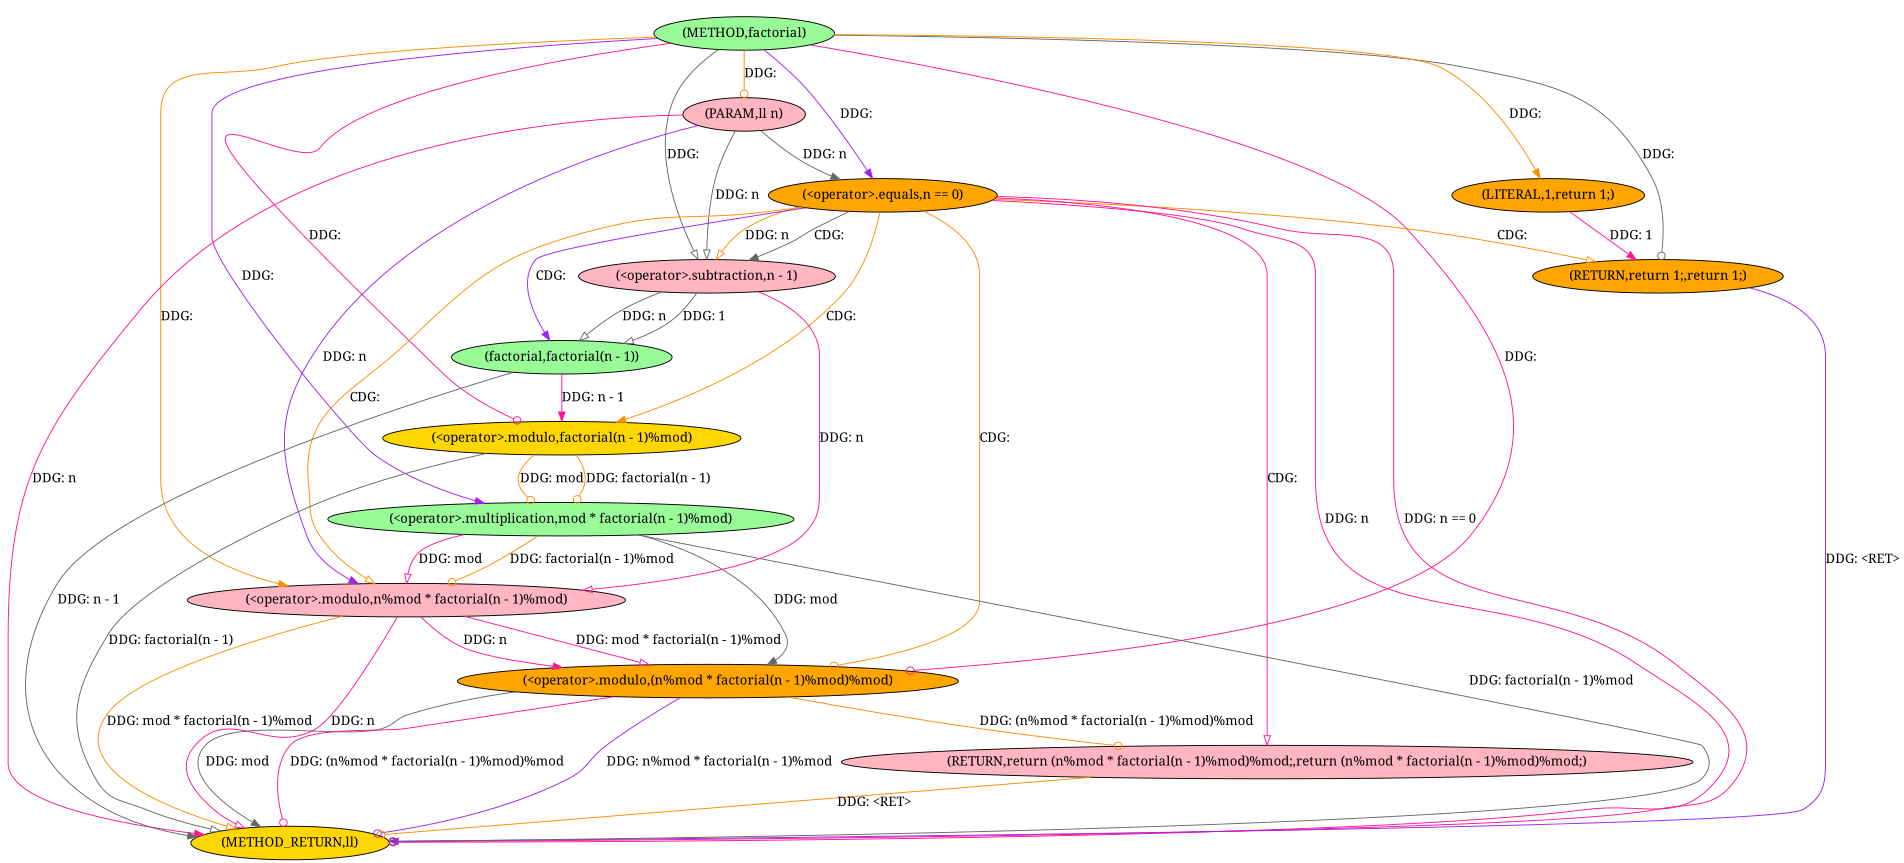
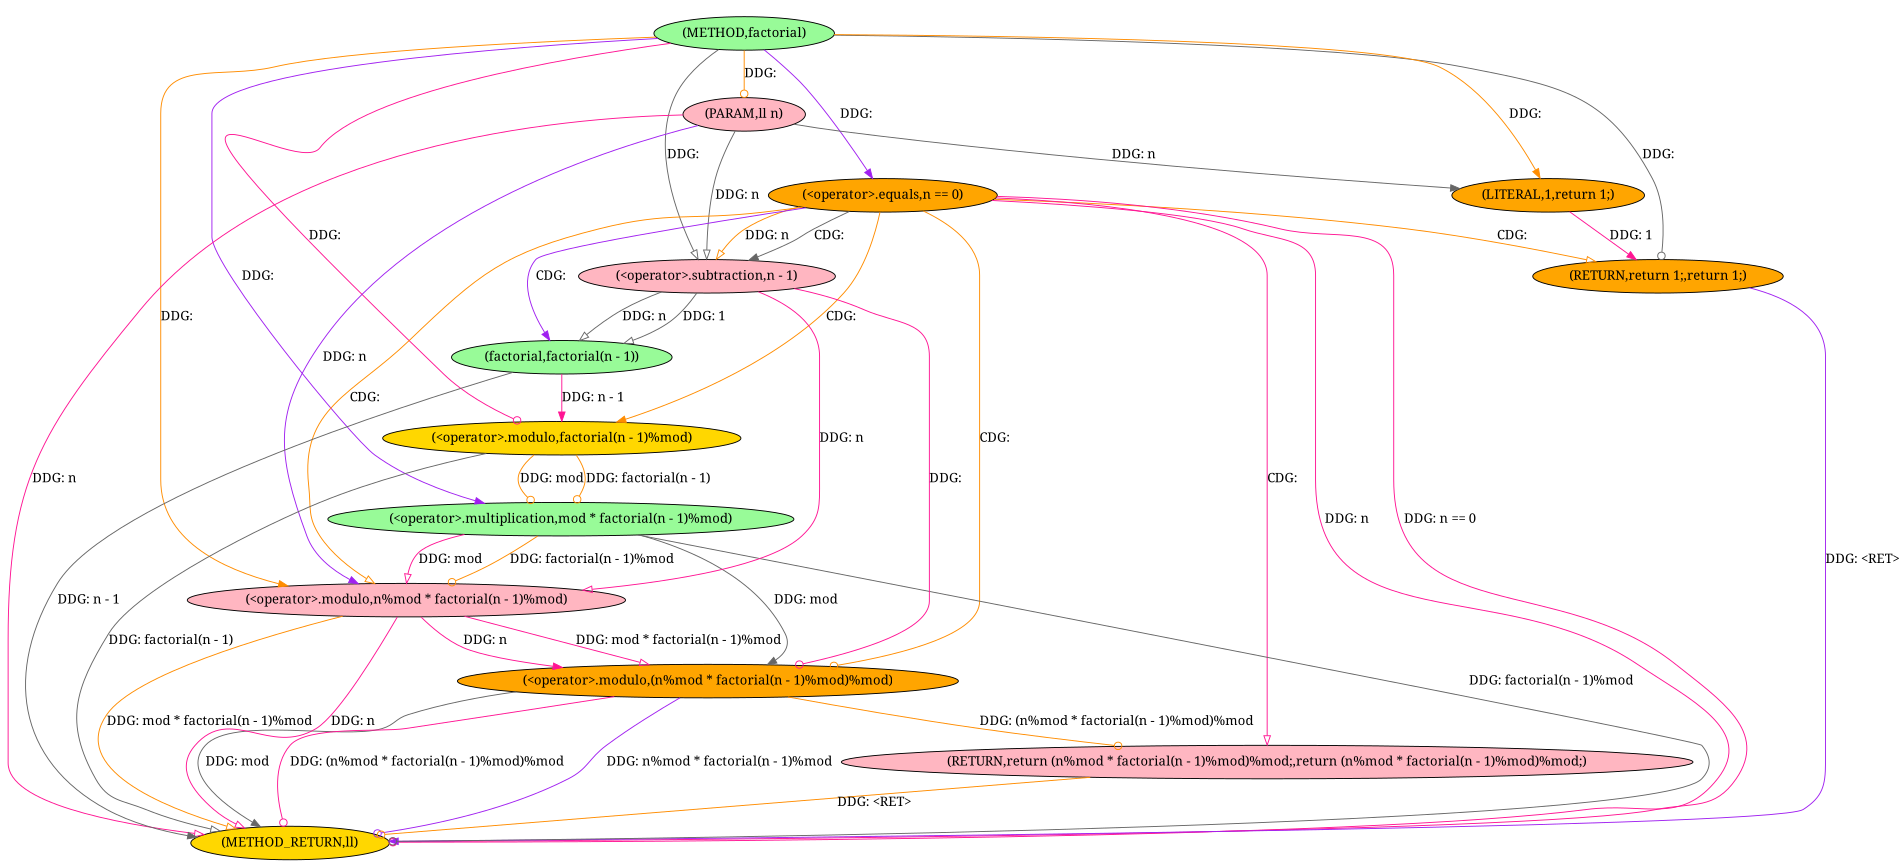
(794, 156) -> (1122, 161)
(1494, 350) -> (929, 472)
(107, 351) -> (107, 351)
